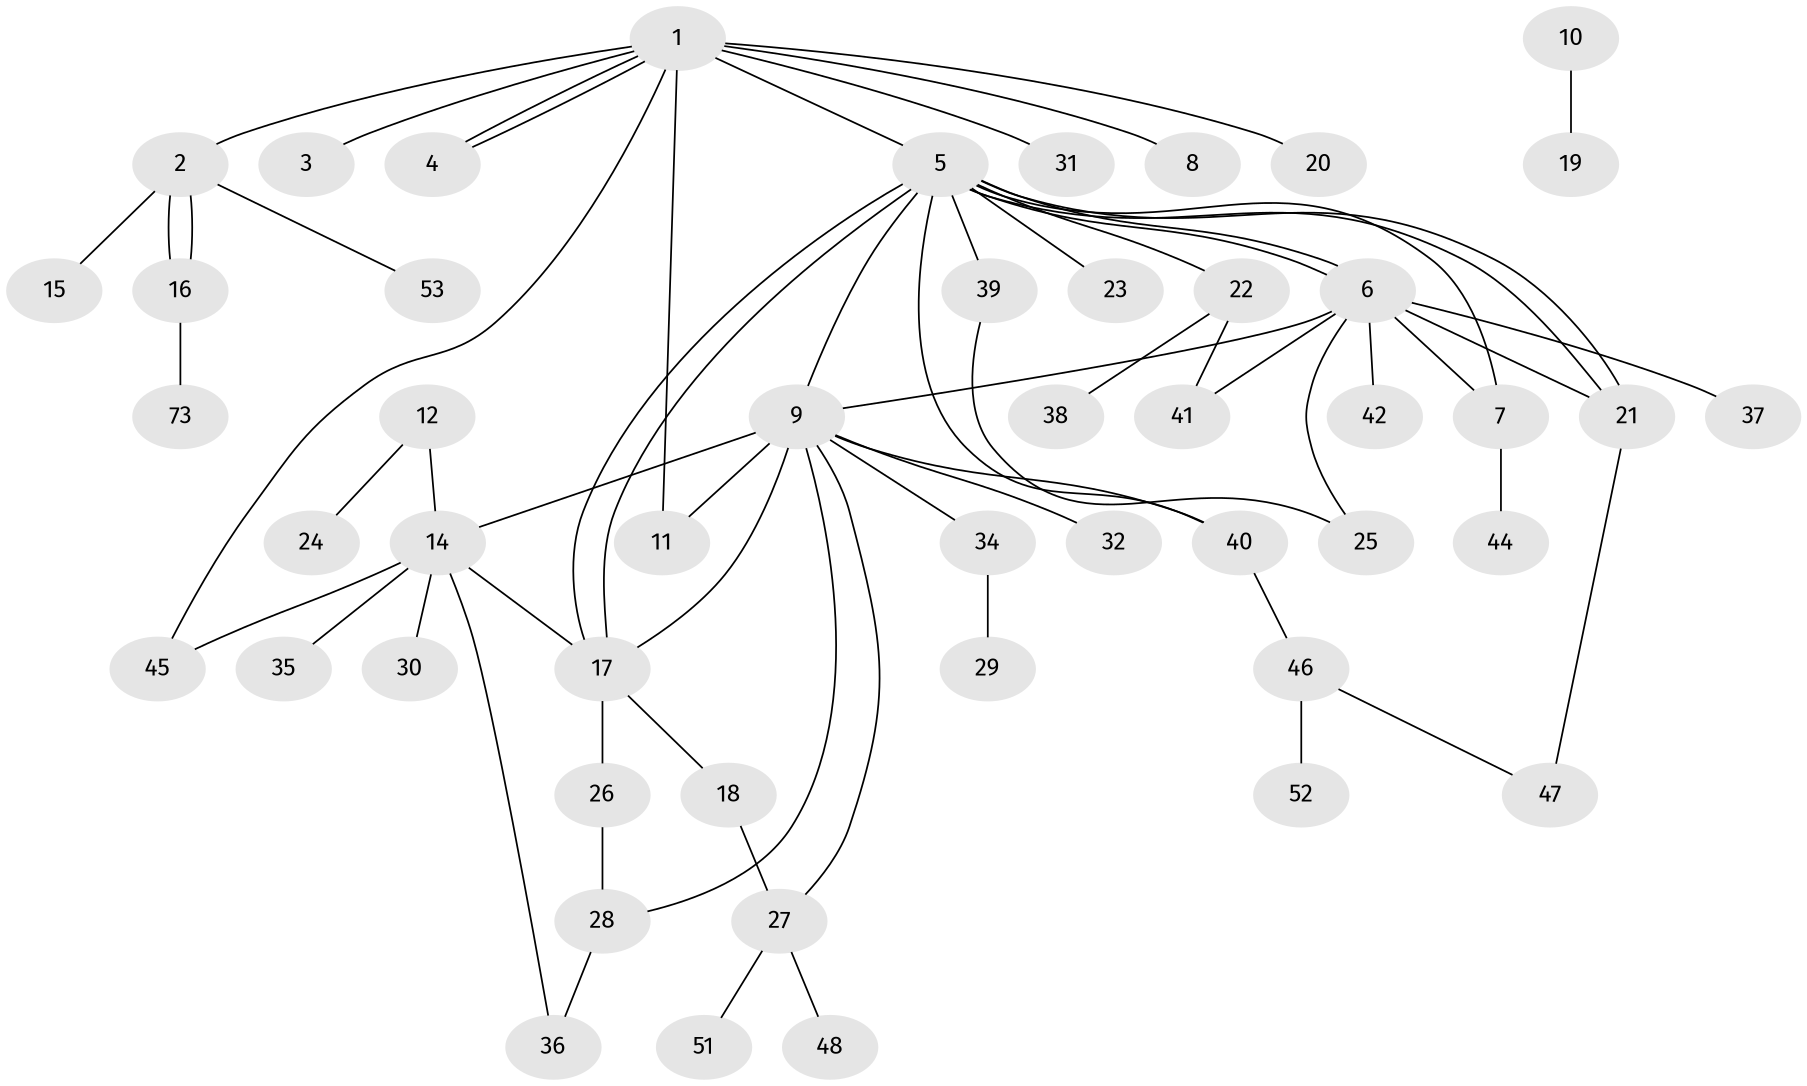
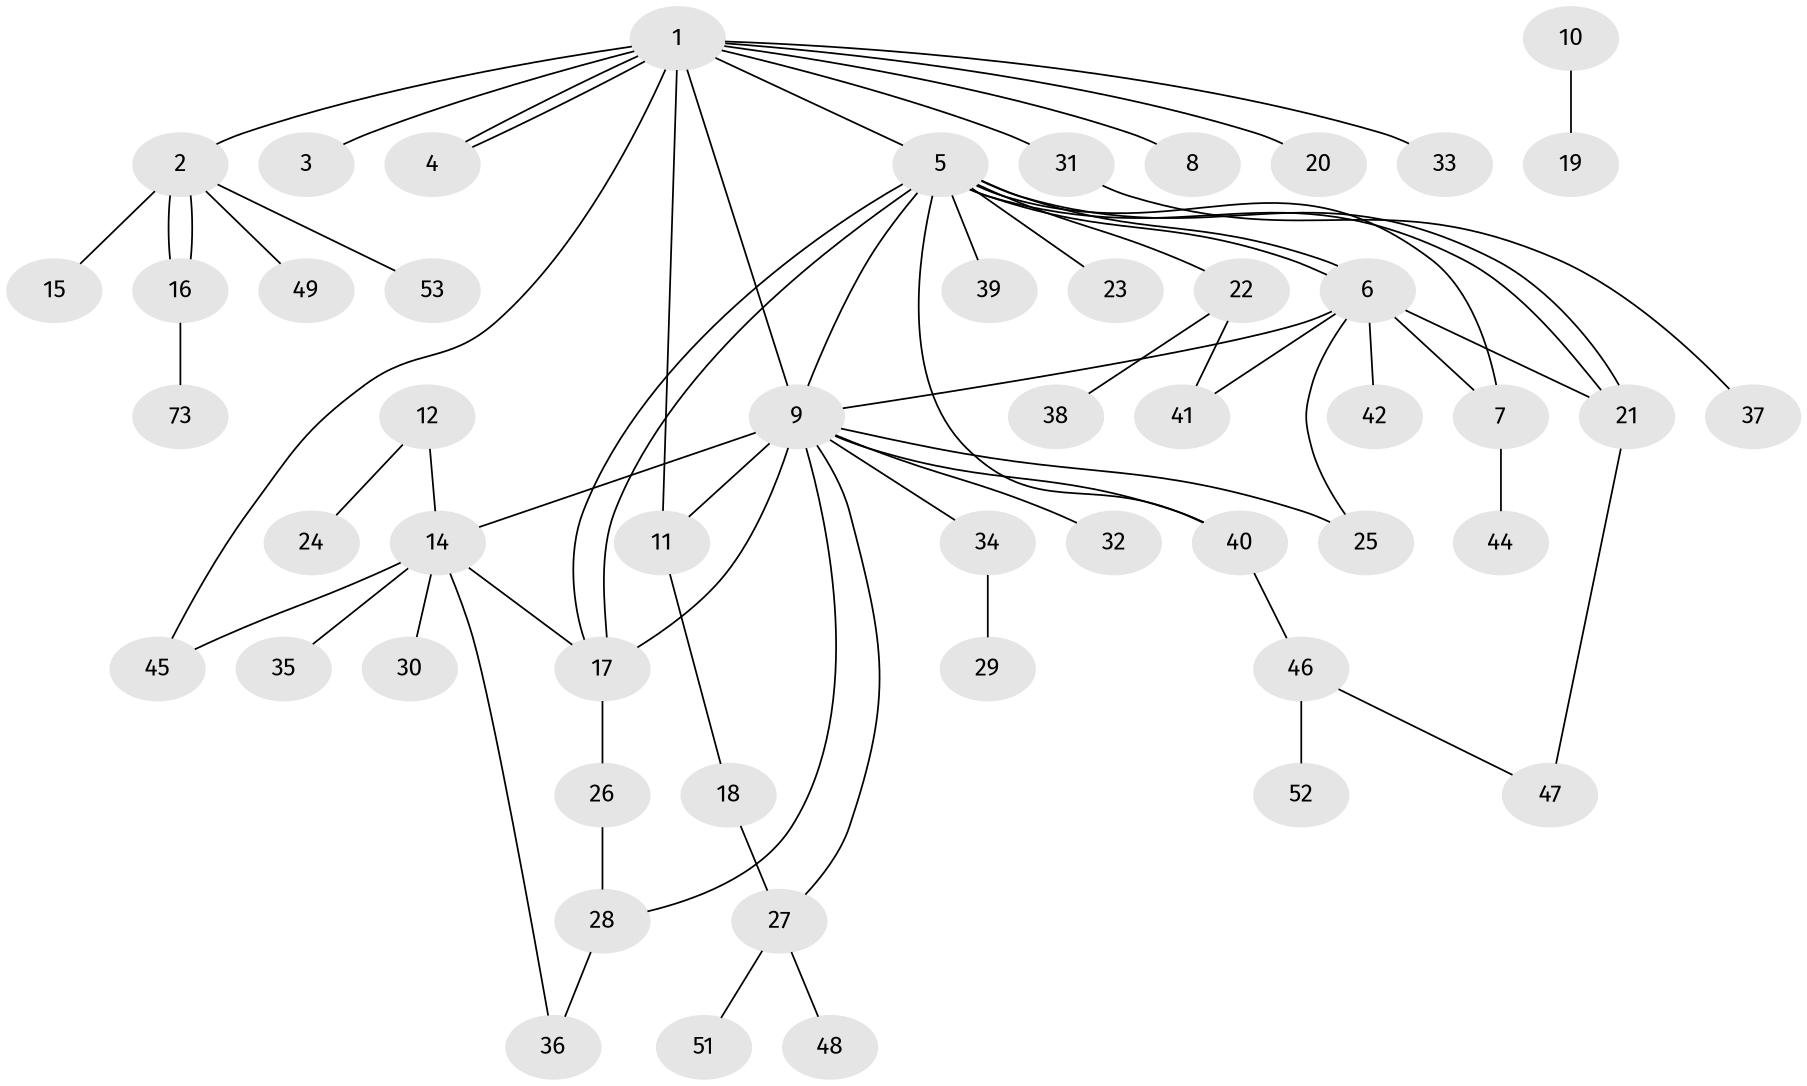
none -> (1445, 165)
none -> (737, 228)
none -> (306, 291)
(1581, 349) -> (1455, 228)
(1004, 459) -> (1087, 470)
(665, 732) -> (695, 669)
